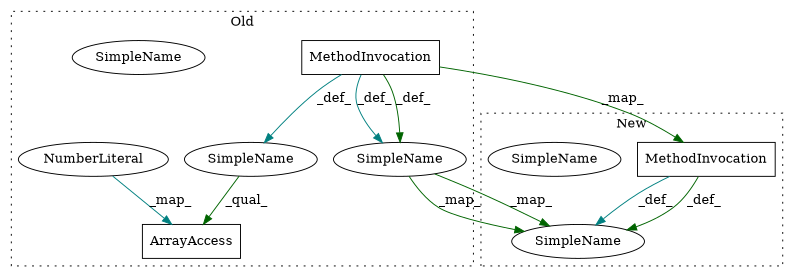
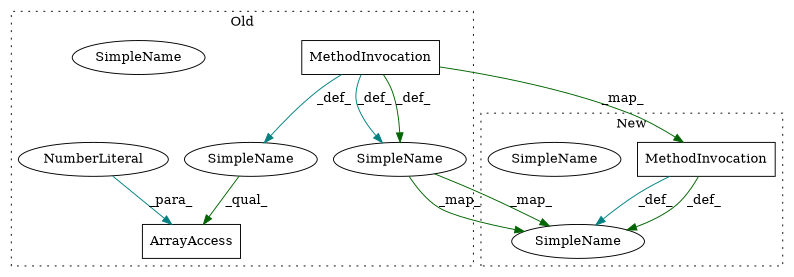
(171, 200) -> (171, 200)
